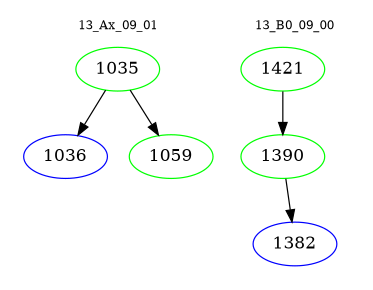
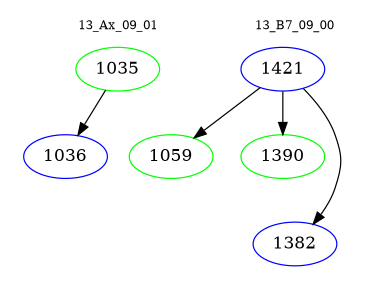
(295, 26) -> (295, 26)
(283, 69) -> (283, 69)
(141, 107) -> (239, 104)
(288, 194) -> (339, 148)
